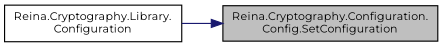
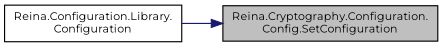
(93, 23) -> (93, 23)
